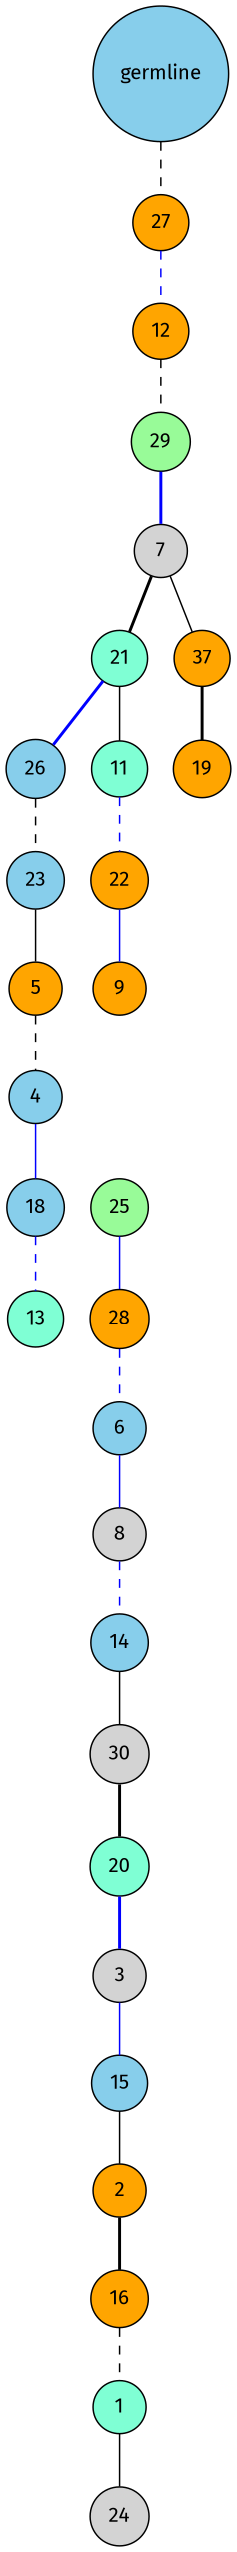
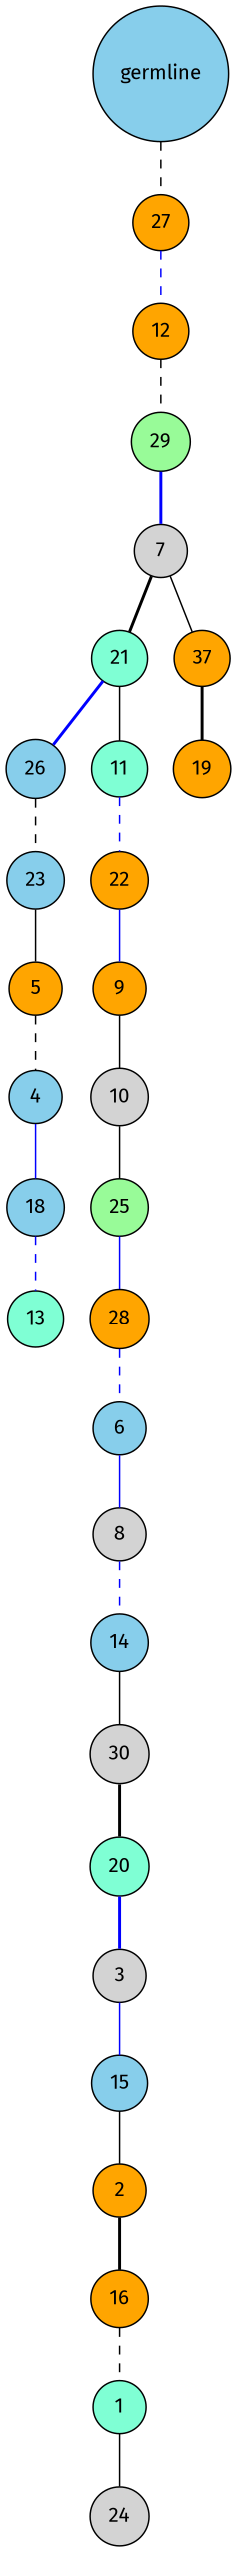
none -> (120, 1097)
